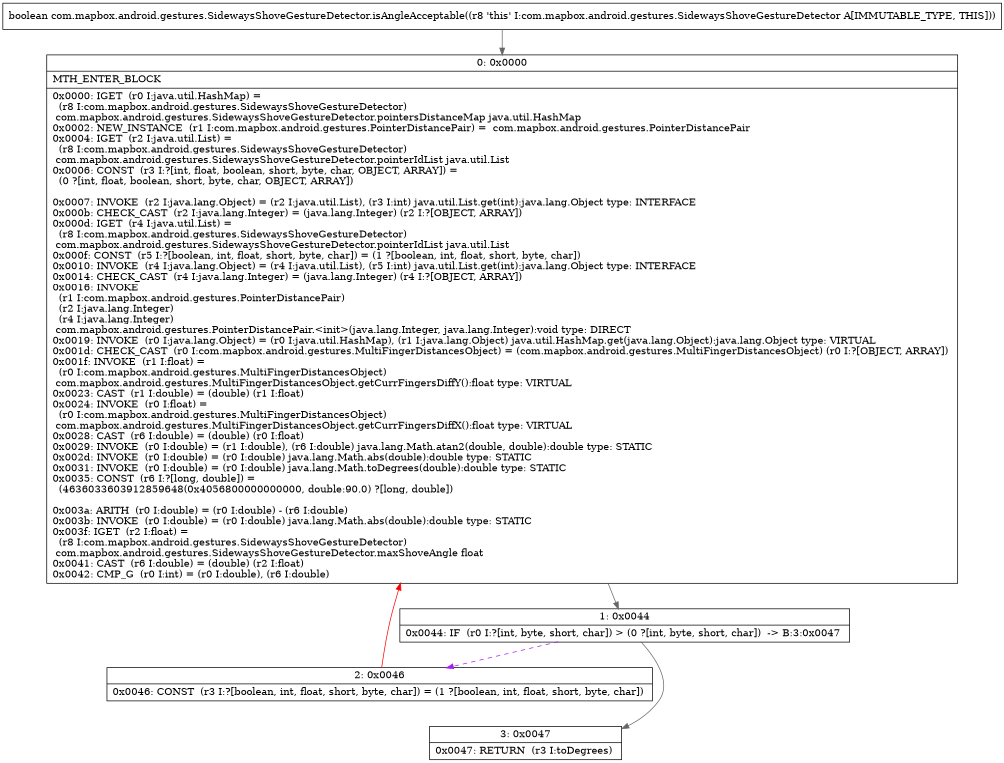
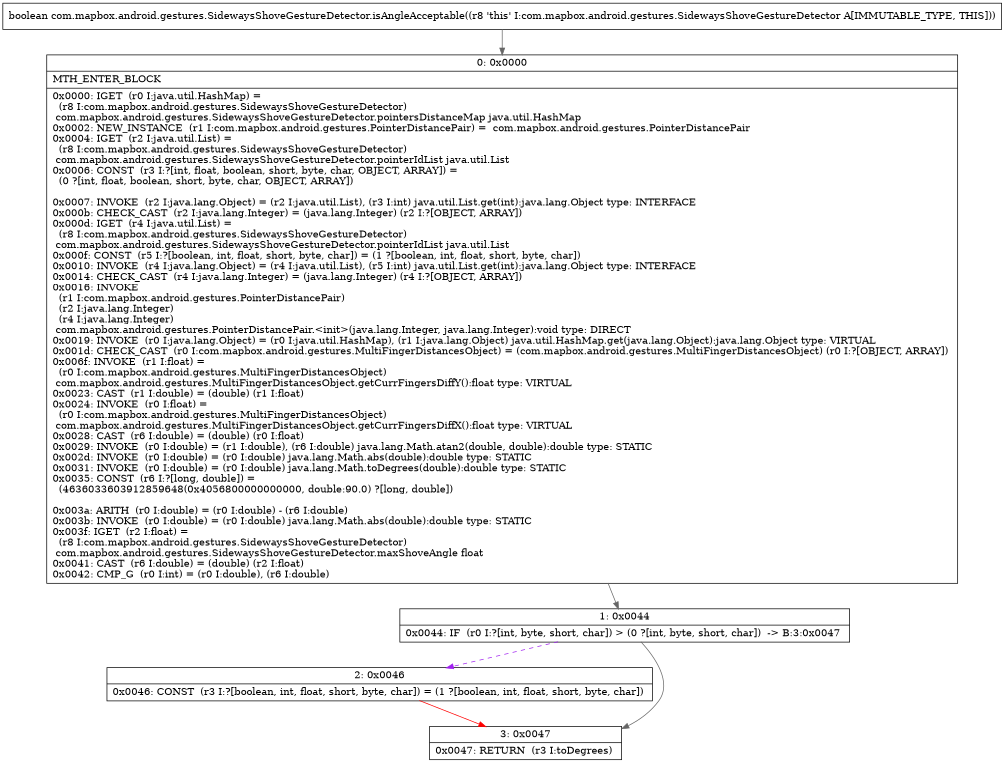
(130, 362) -> (130, 362)
(388, 629) -> (449, 712)
